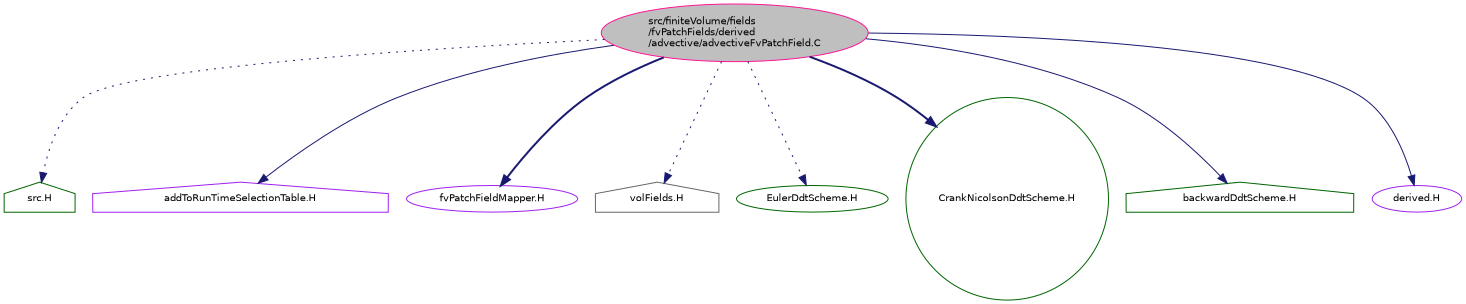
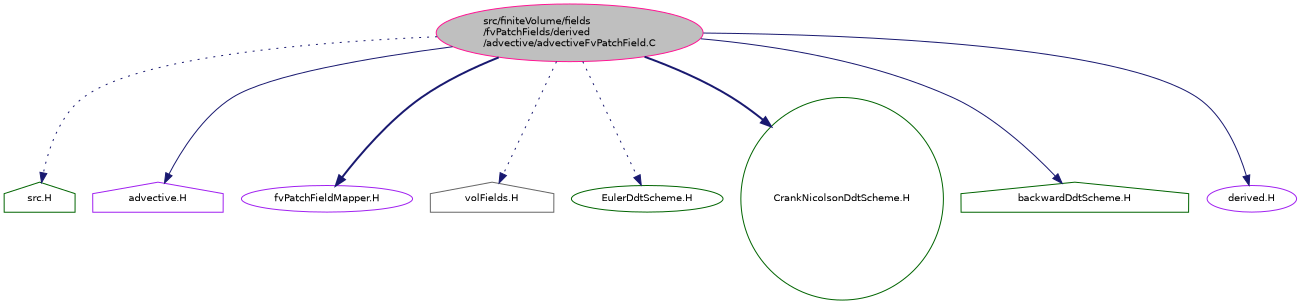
(240, 199) -> (158, 199)
